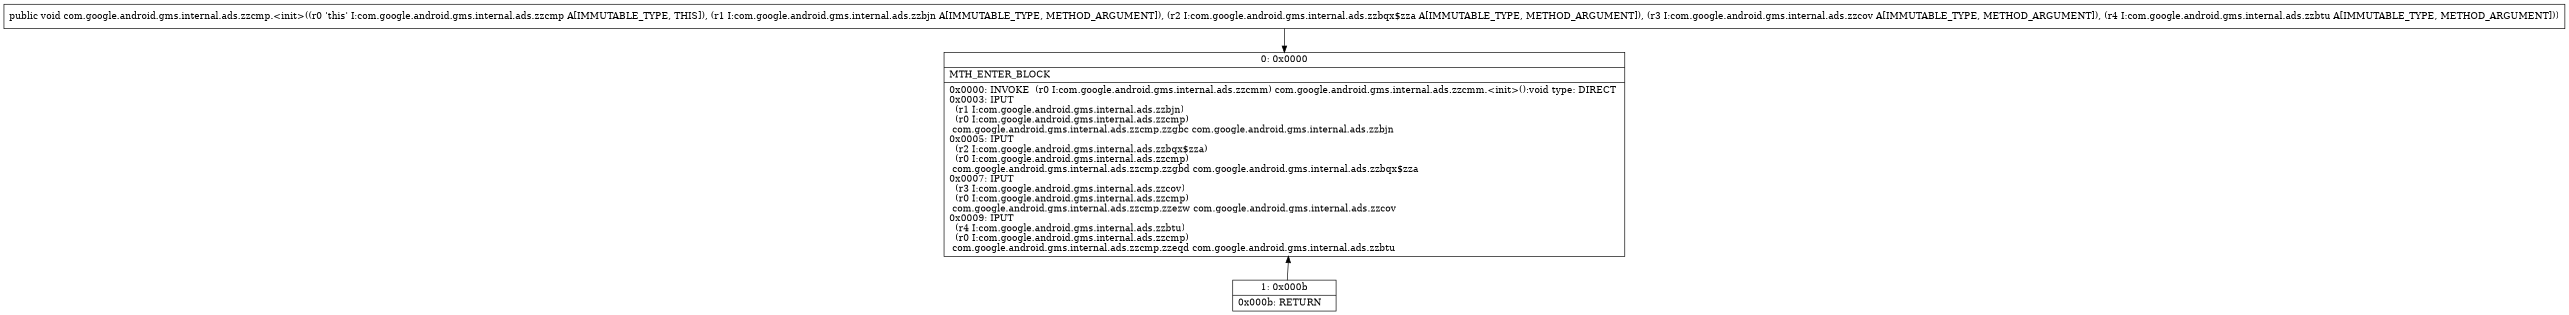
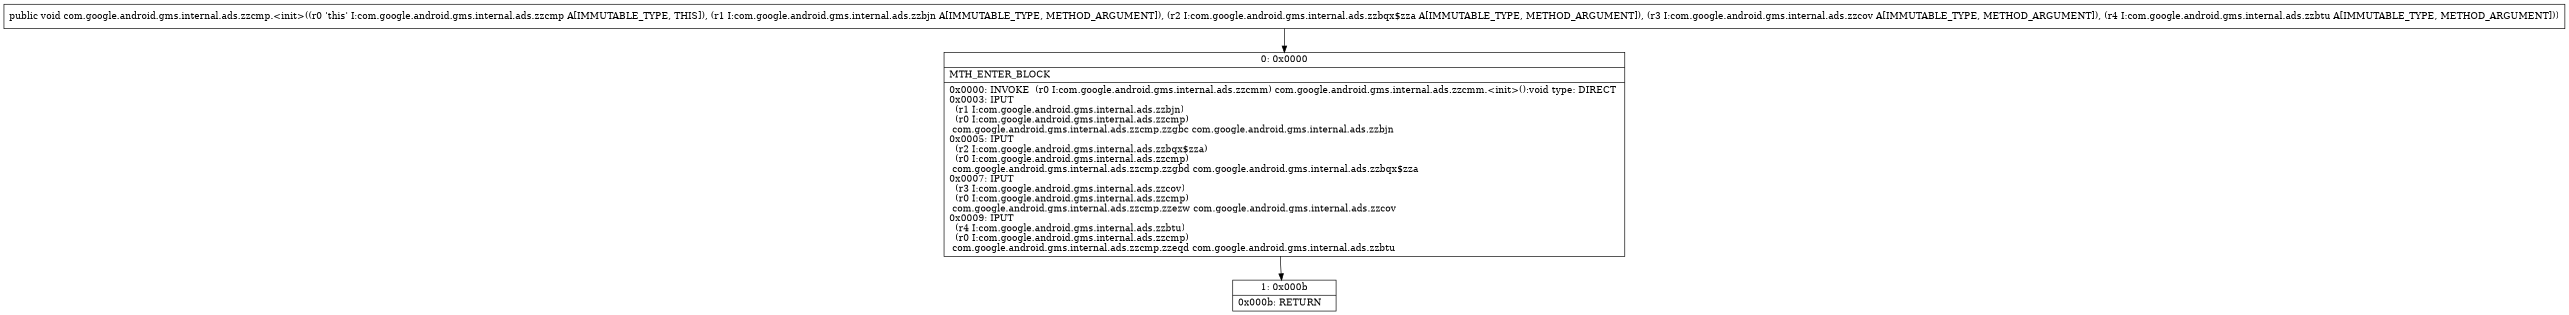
(1288, 272) -> (1281, 265)
